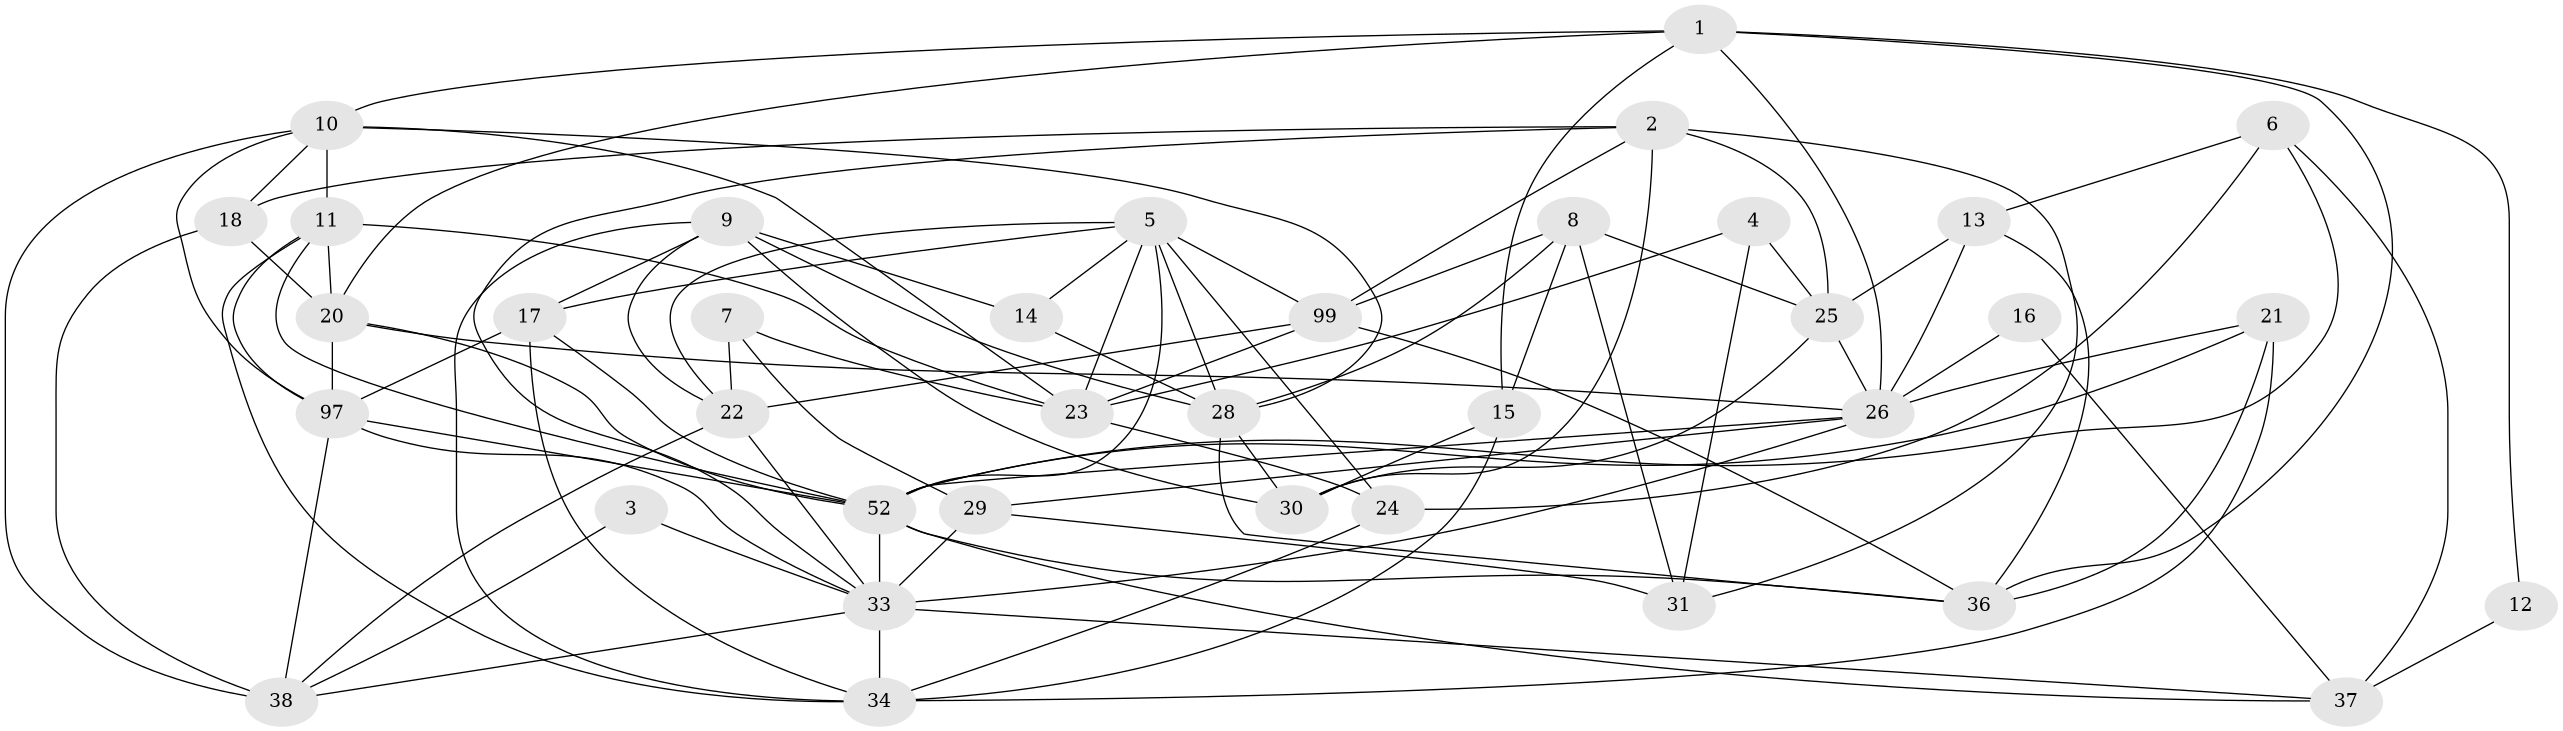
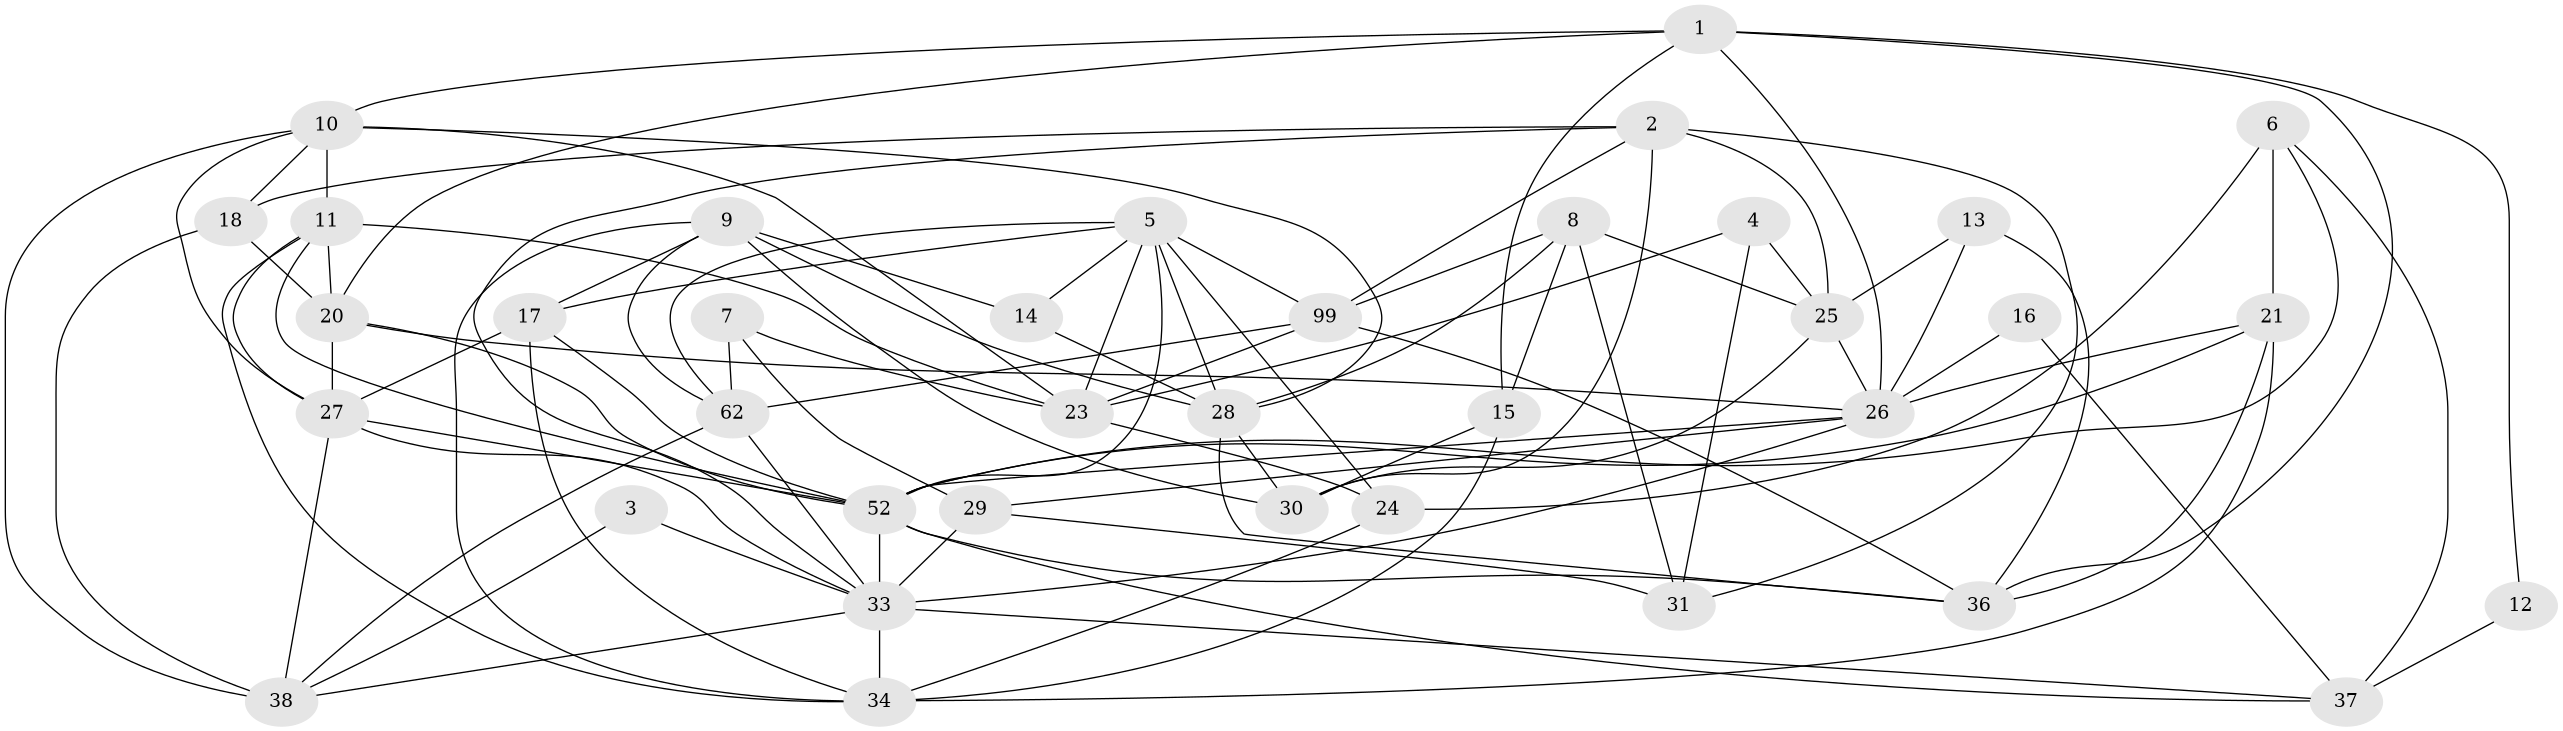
(2124, 173) -> (2273, 222)
(332, 414) -> (332, 414)
(733, 414) -> (733, 414)
